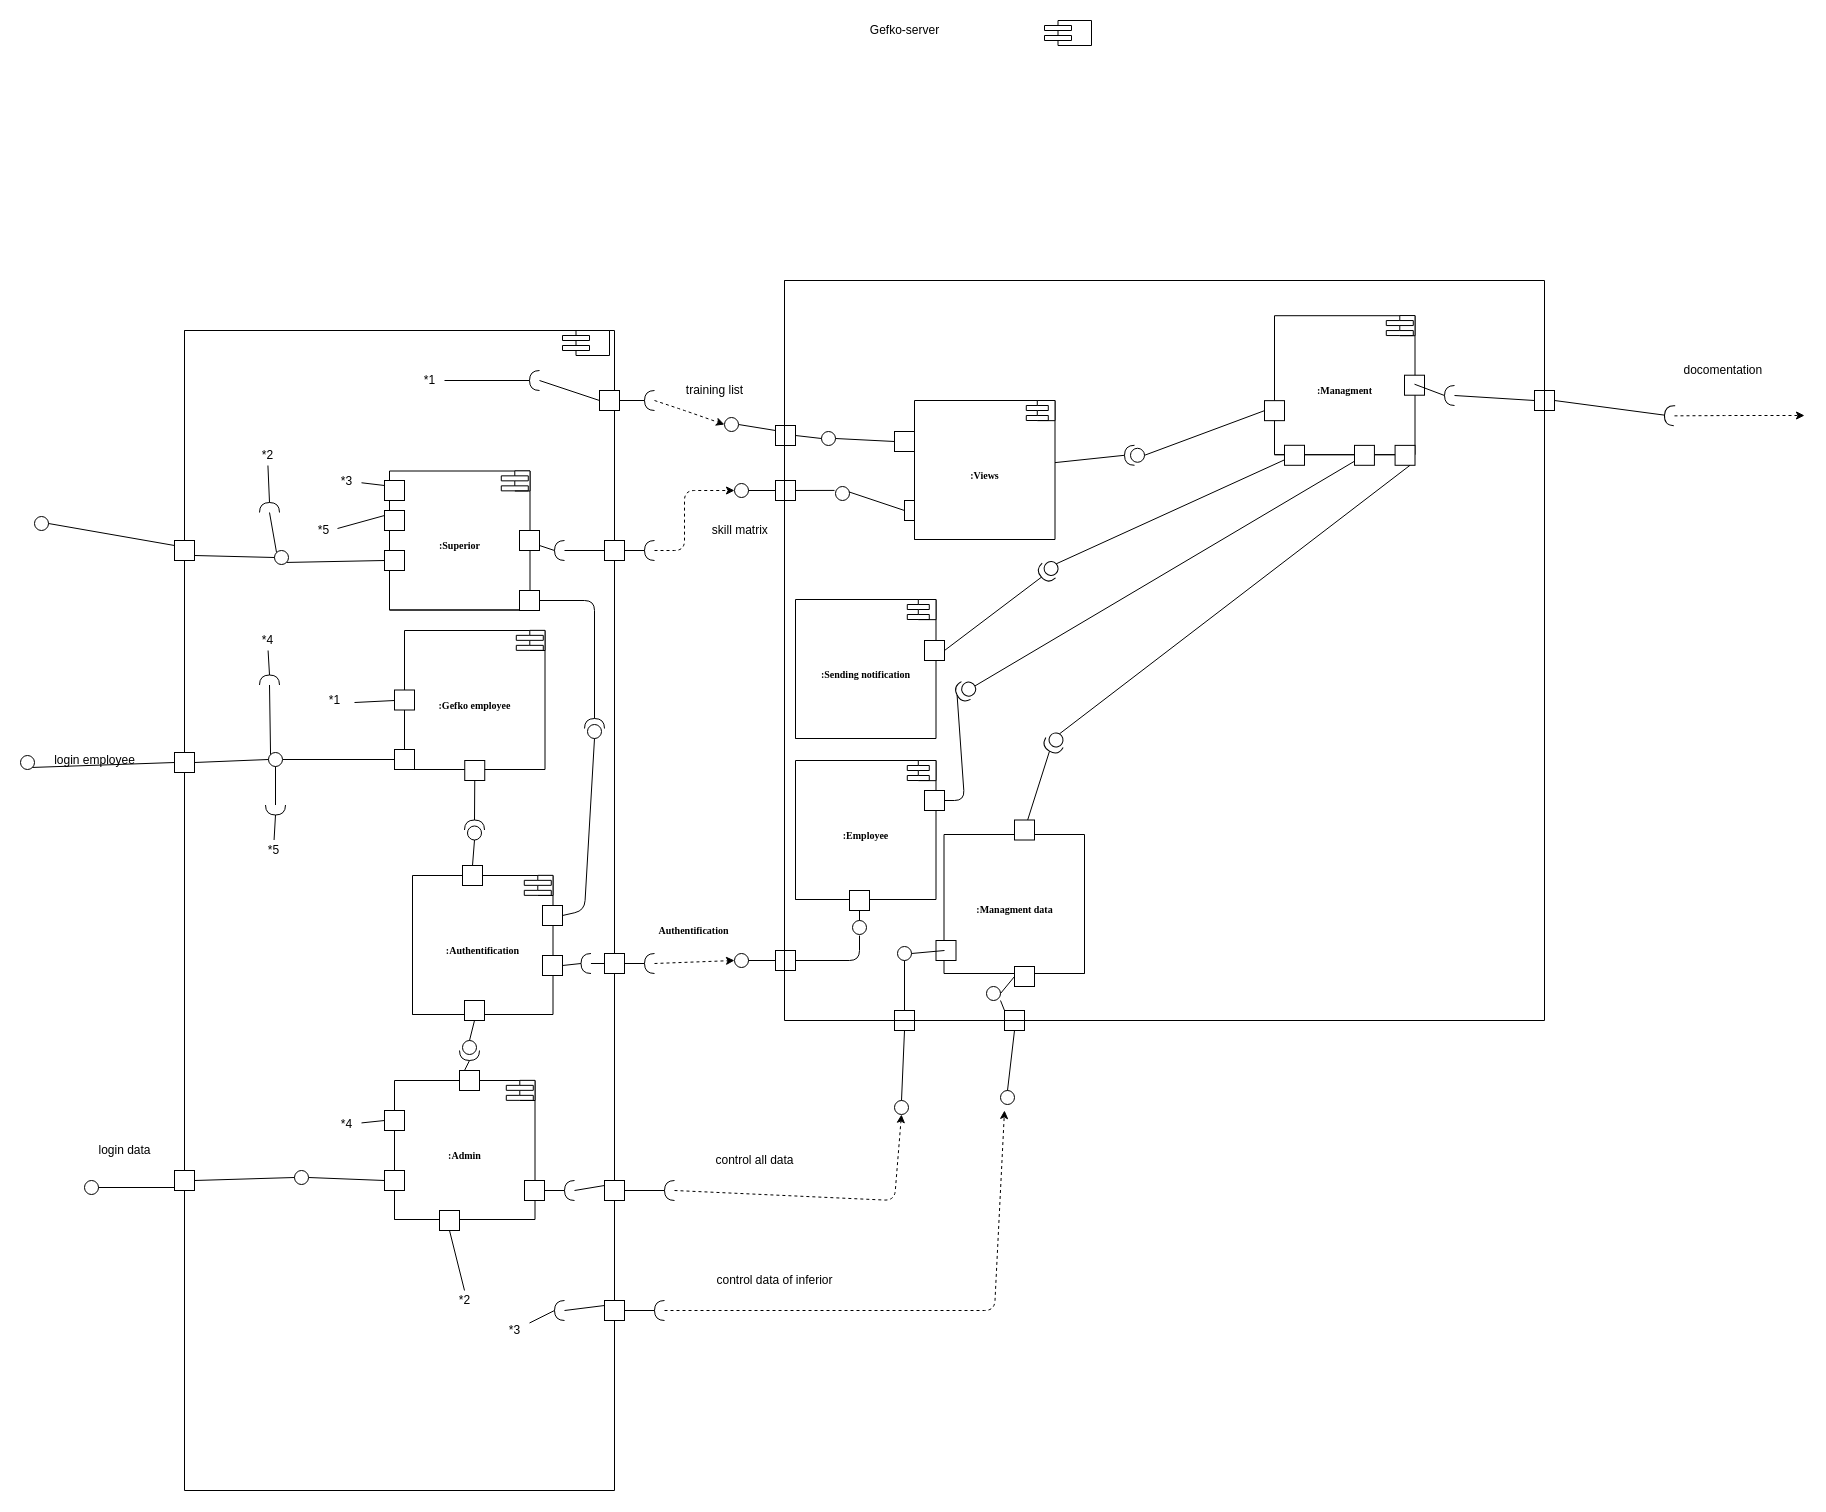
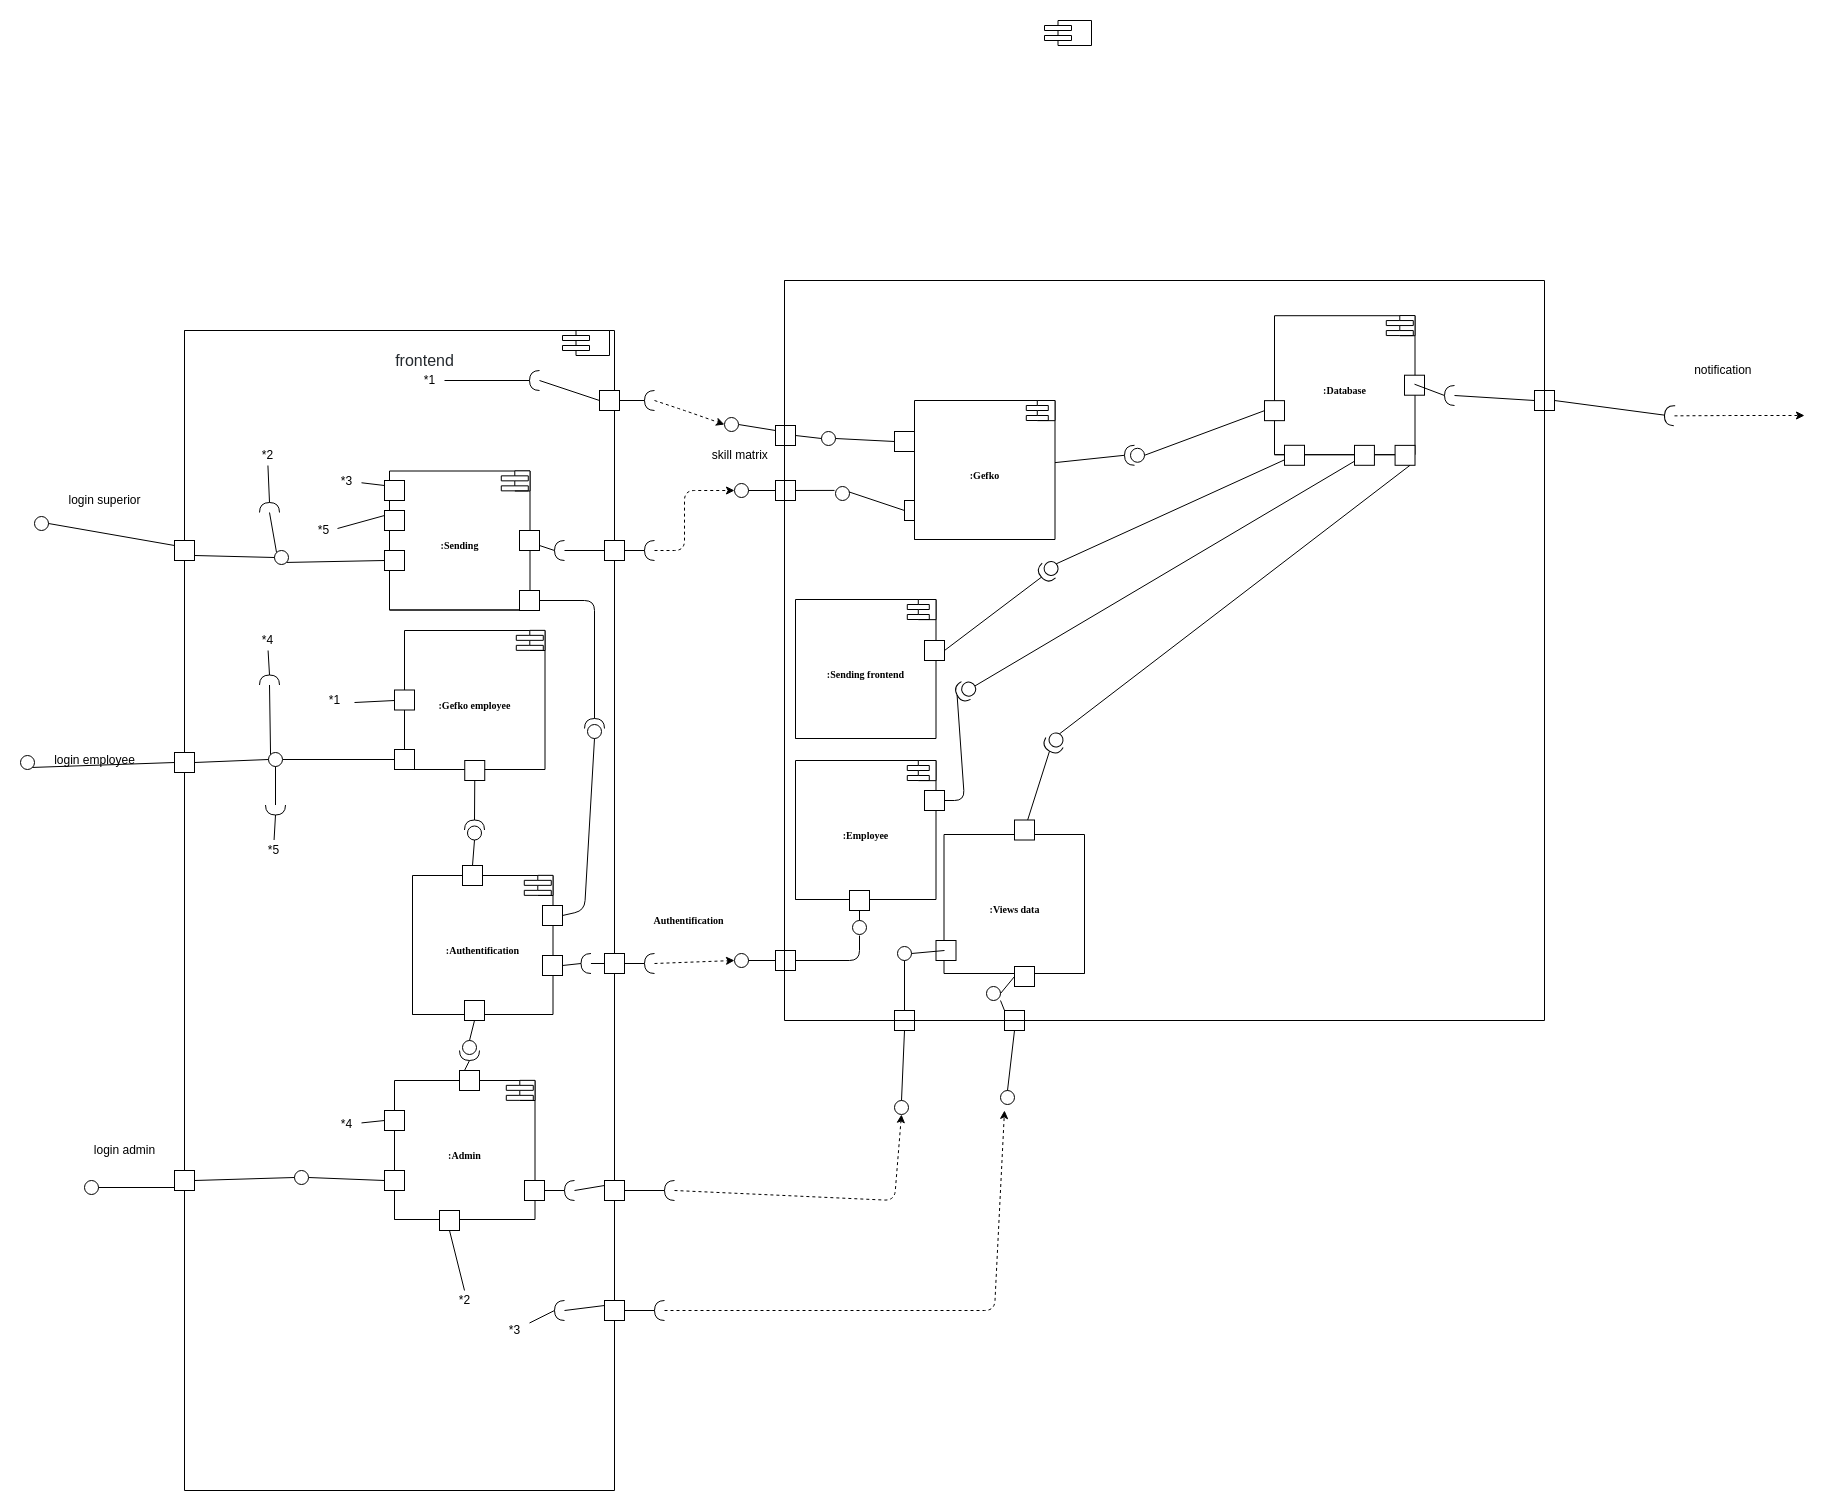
(905, 31) -> none
none -> (425, 361)
(1725, 371) -> (1725, 371)
(715, 391) -> none
(1345, 391) -> (1345, 391)
(985, 476) -> (985, 476)
none -> (105, 501)
(742, 531) -> (742, 456)
(460, 546) -> (460, 546)
(866, 675) -> (866, 675)
(1015, 910) -> (1015, 910)
(694, 931) -> (689, 921)
(125, 1151) -> (125, 1151)
(755, 1161) -> none
(775, 1281) -> none
